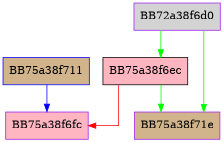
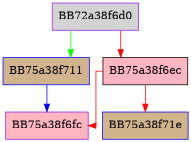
(161, 40) -> (121, 40)
(204, 67) -> (71, 40)
(161, 95) -> (145, 95)
(177, 126) -> (145, 126)
